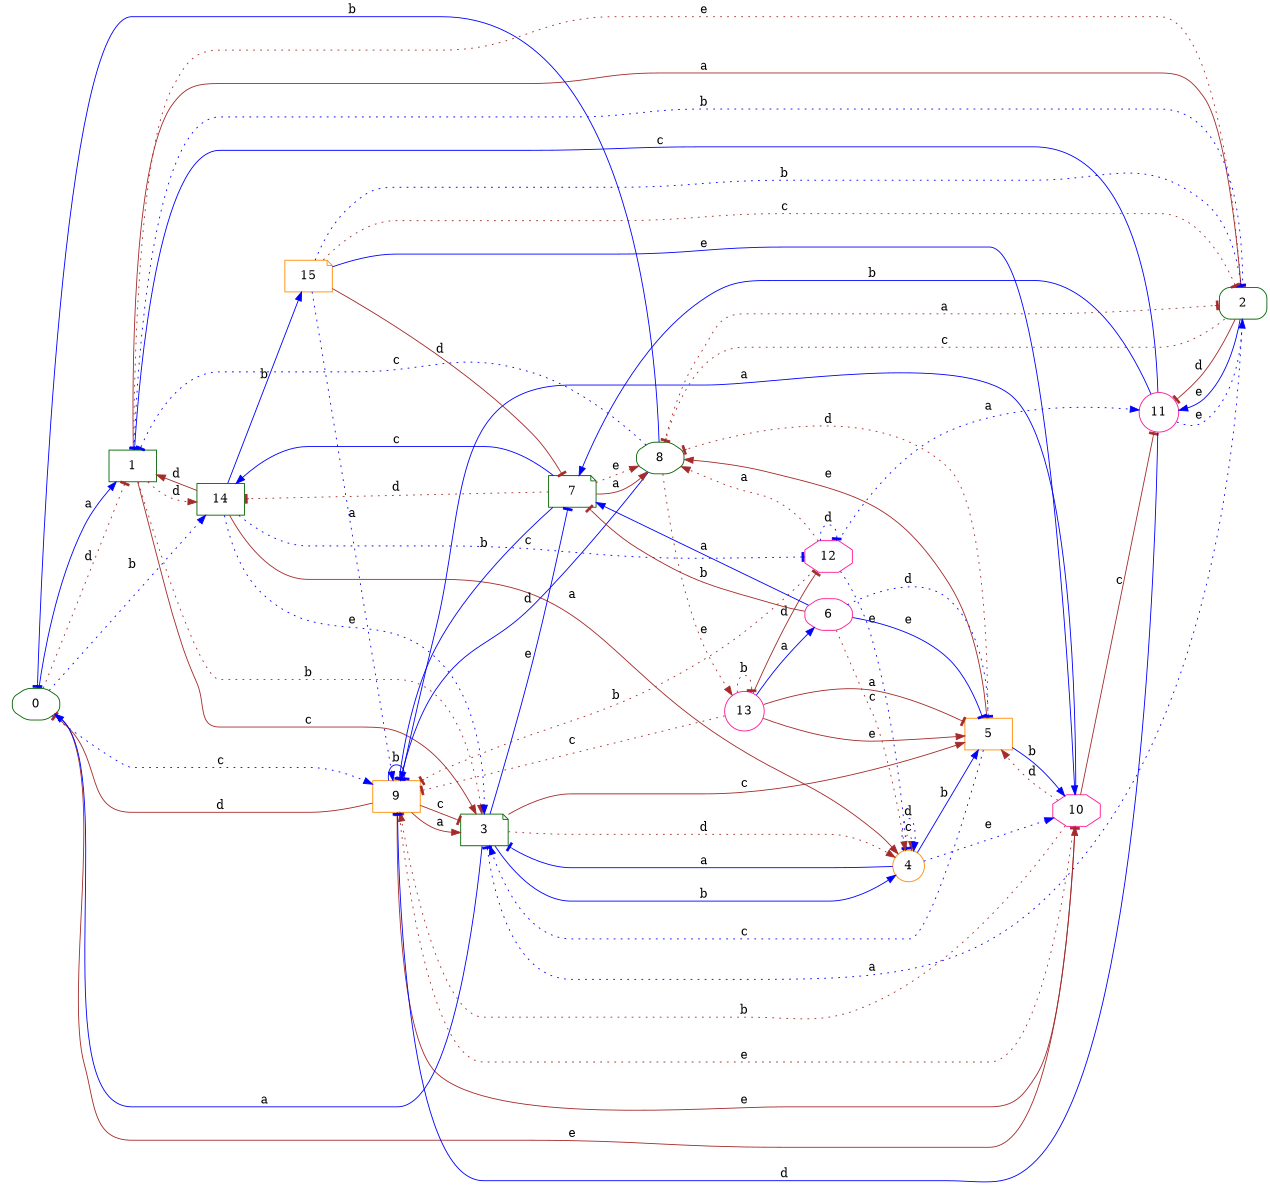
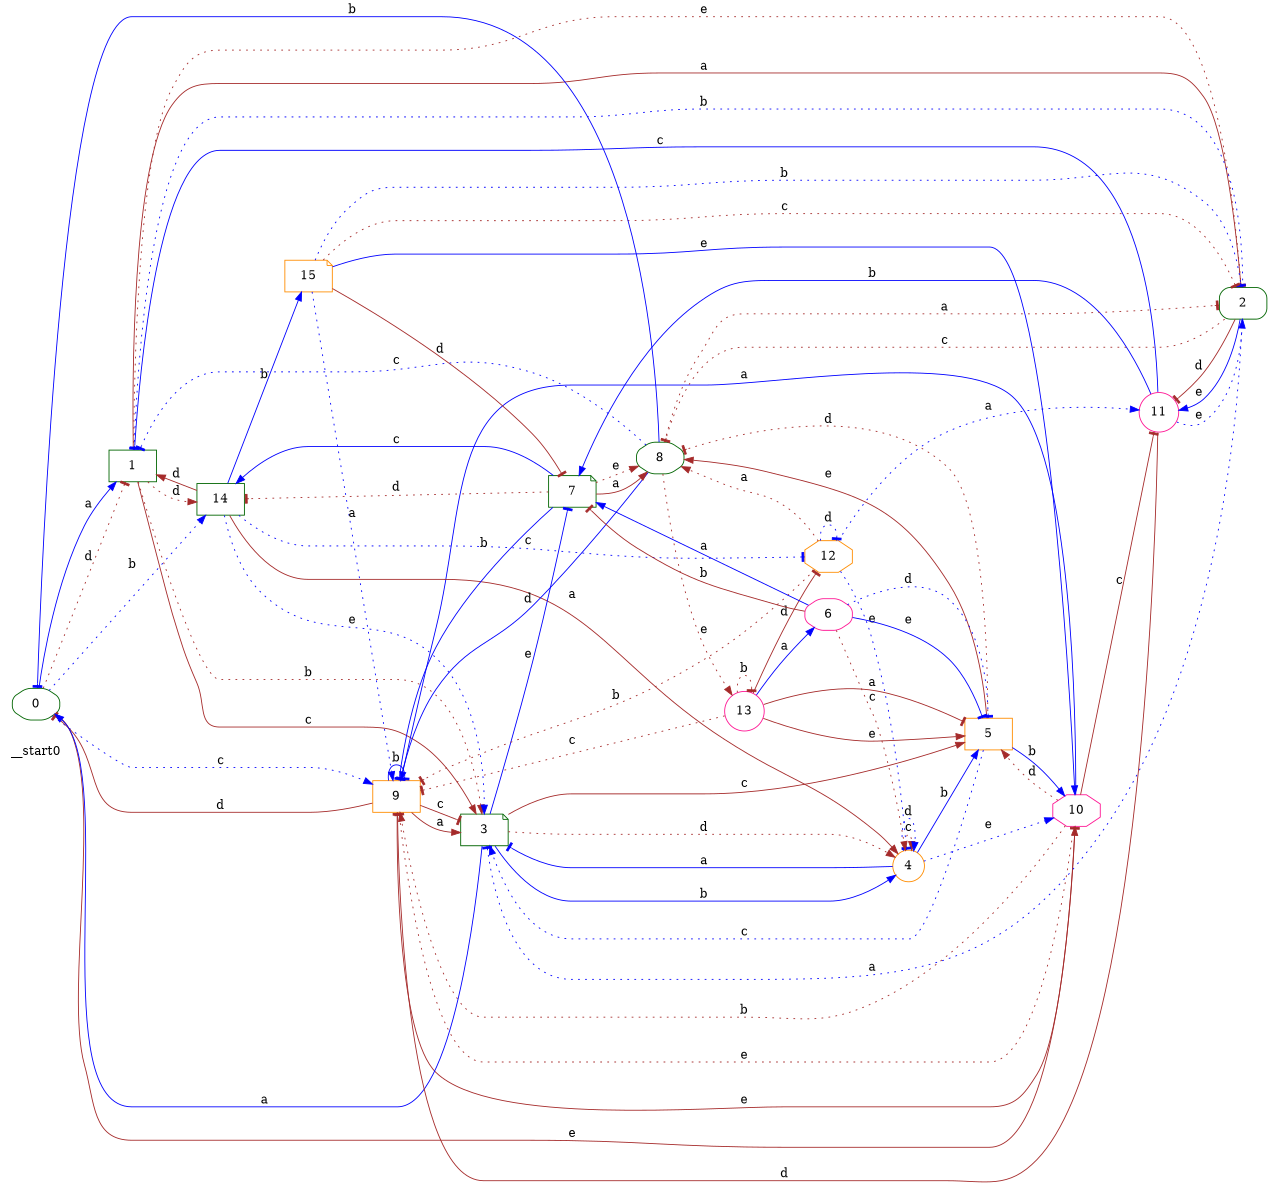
(829, 556) -> (829, 556)
none -> (36, 752)
(942, 1181) -> (942, 1181)
